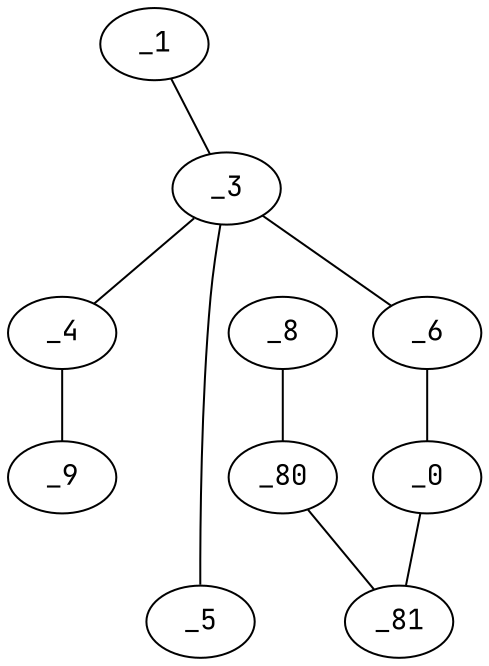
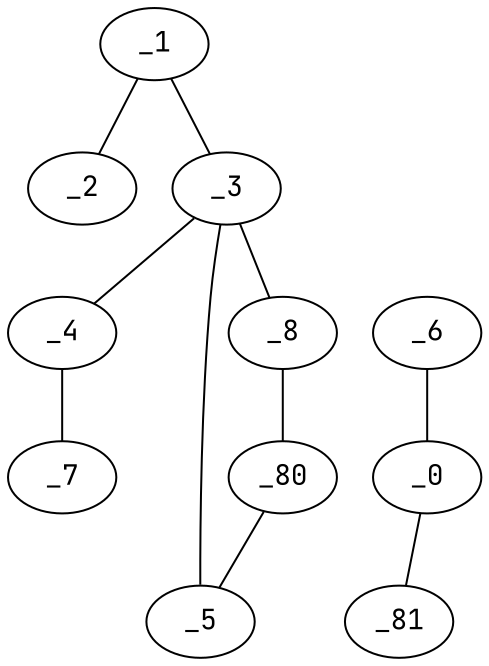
none -> (82, 189)
(327, 261) -> (255, 261)
(62, 477) -> (62, 477)
(341, 550) -> (242, 550)
